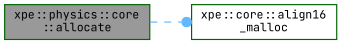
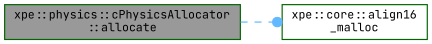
(77, 22) -> (122, 22)
